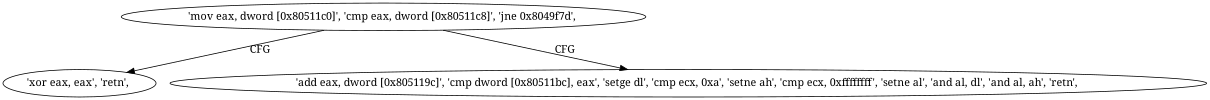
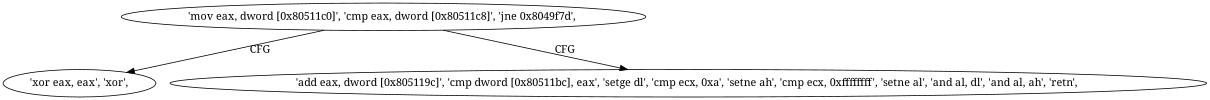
(80, 83) -> (80, 83)
